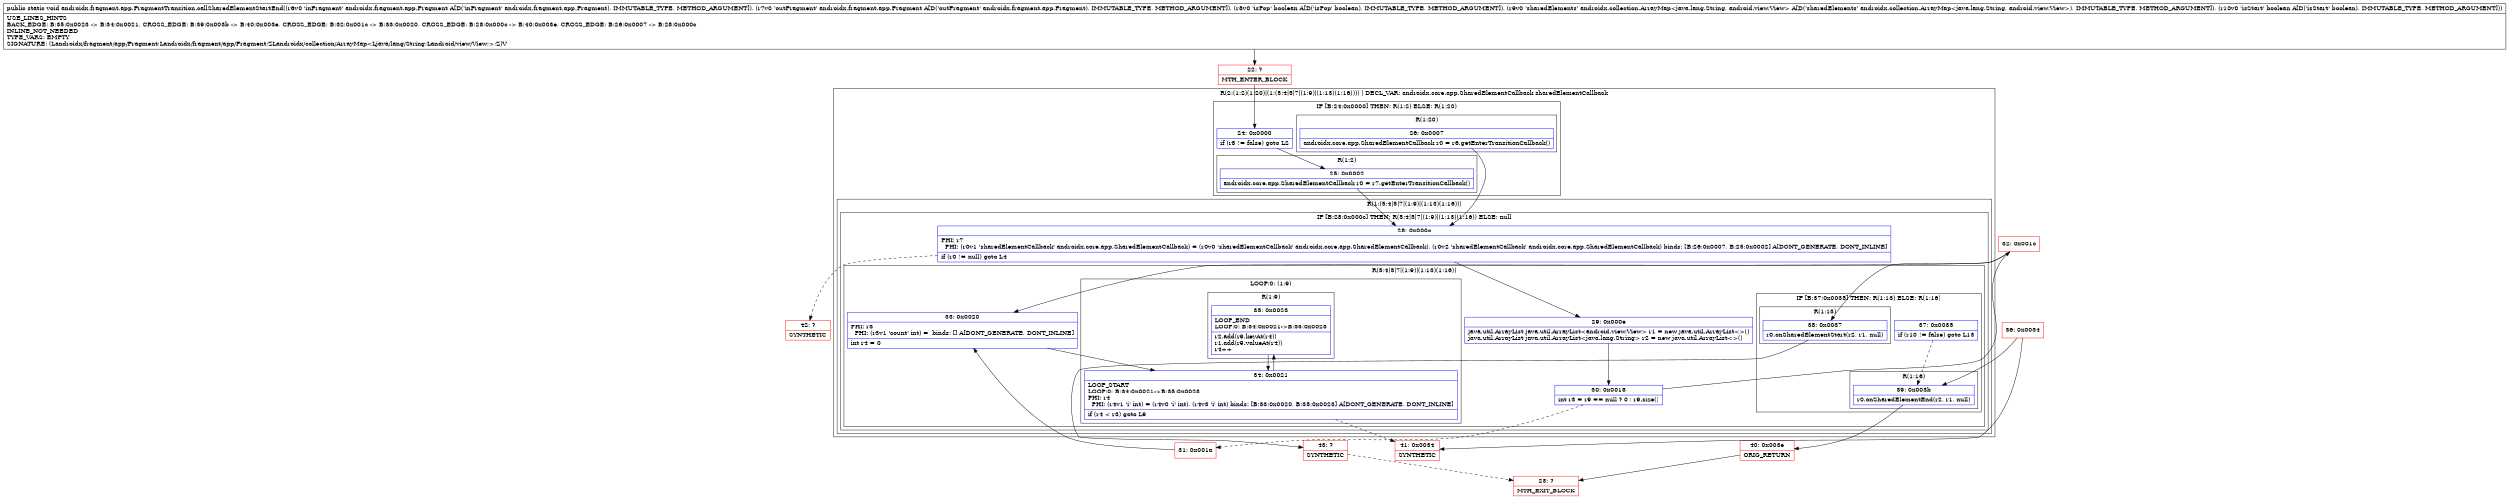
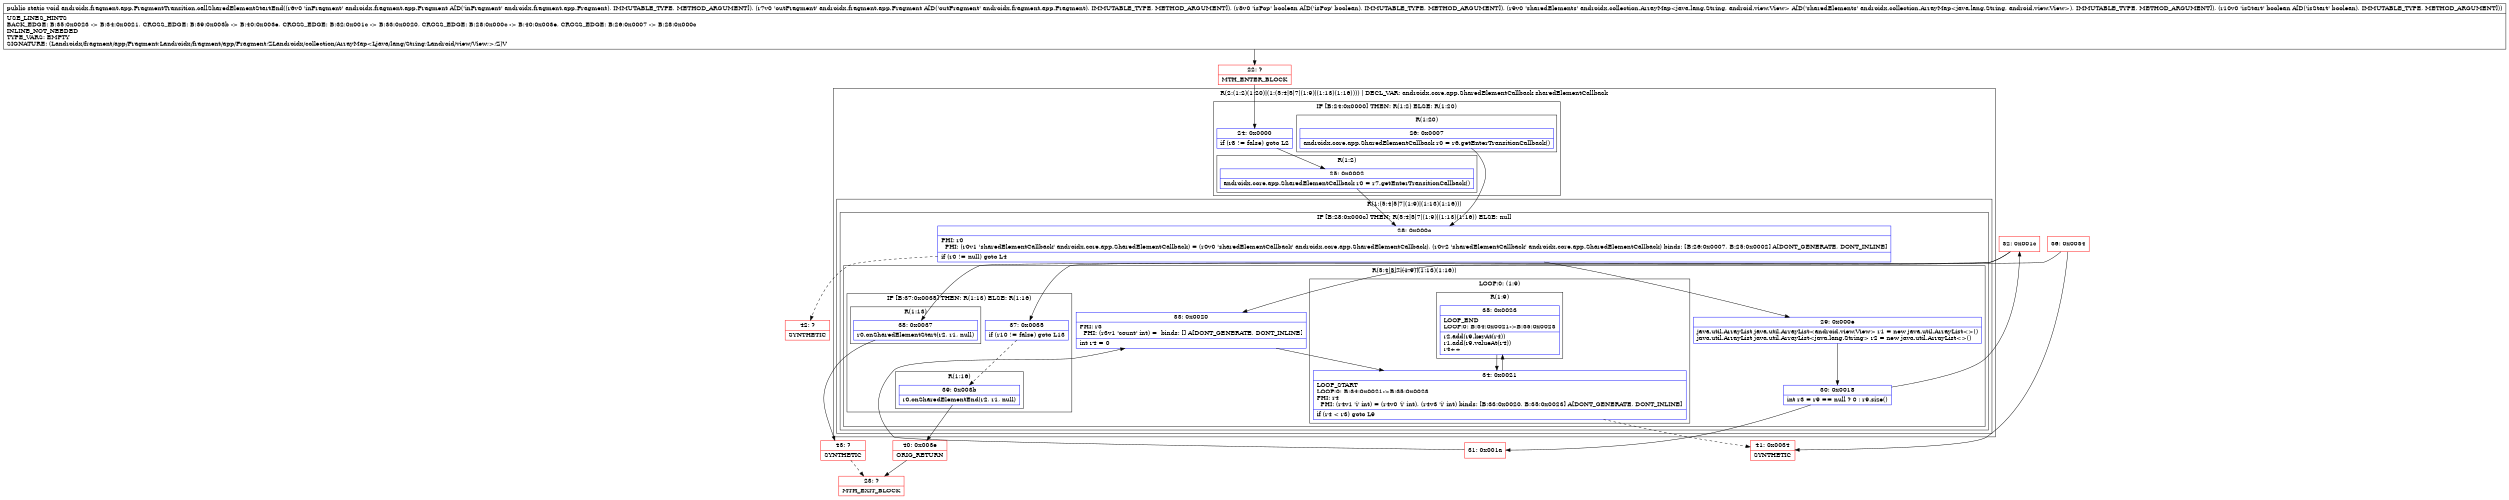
(953, 241) -> (953, 241)
(1999, 356) -> (1535, 263)
(1404, 440) -> (1663, 441)
